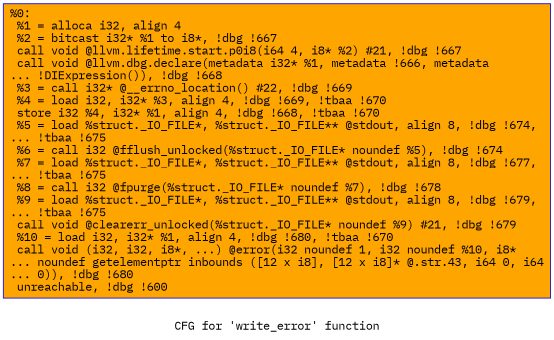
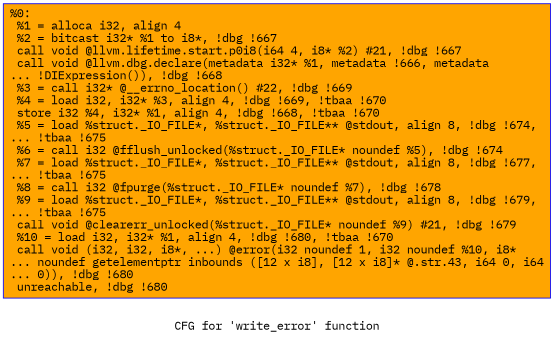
(89, 287) -> (89, 287)
